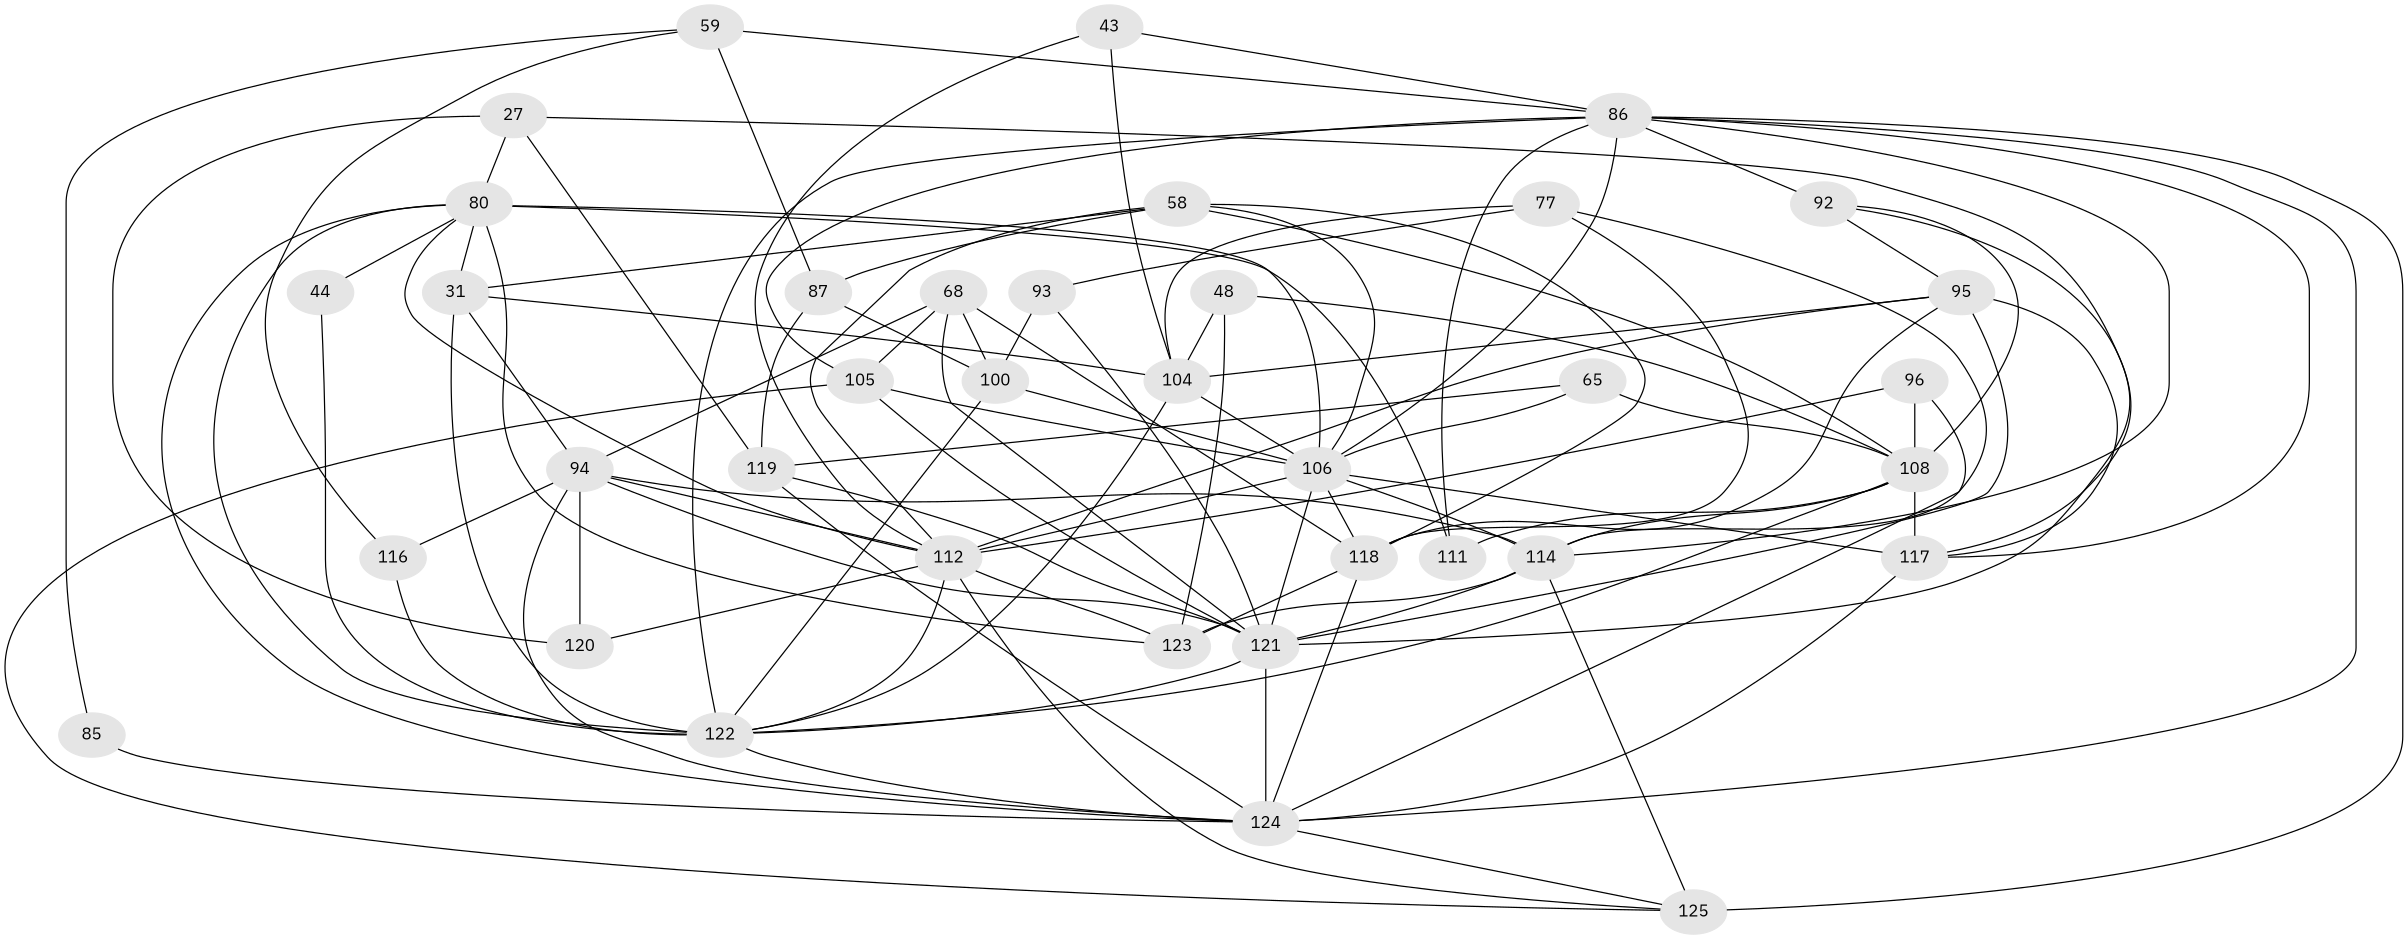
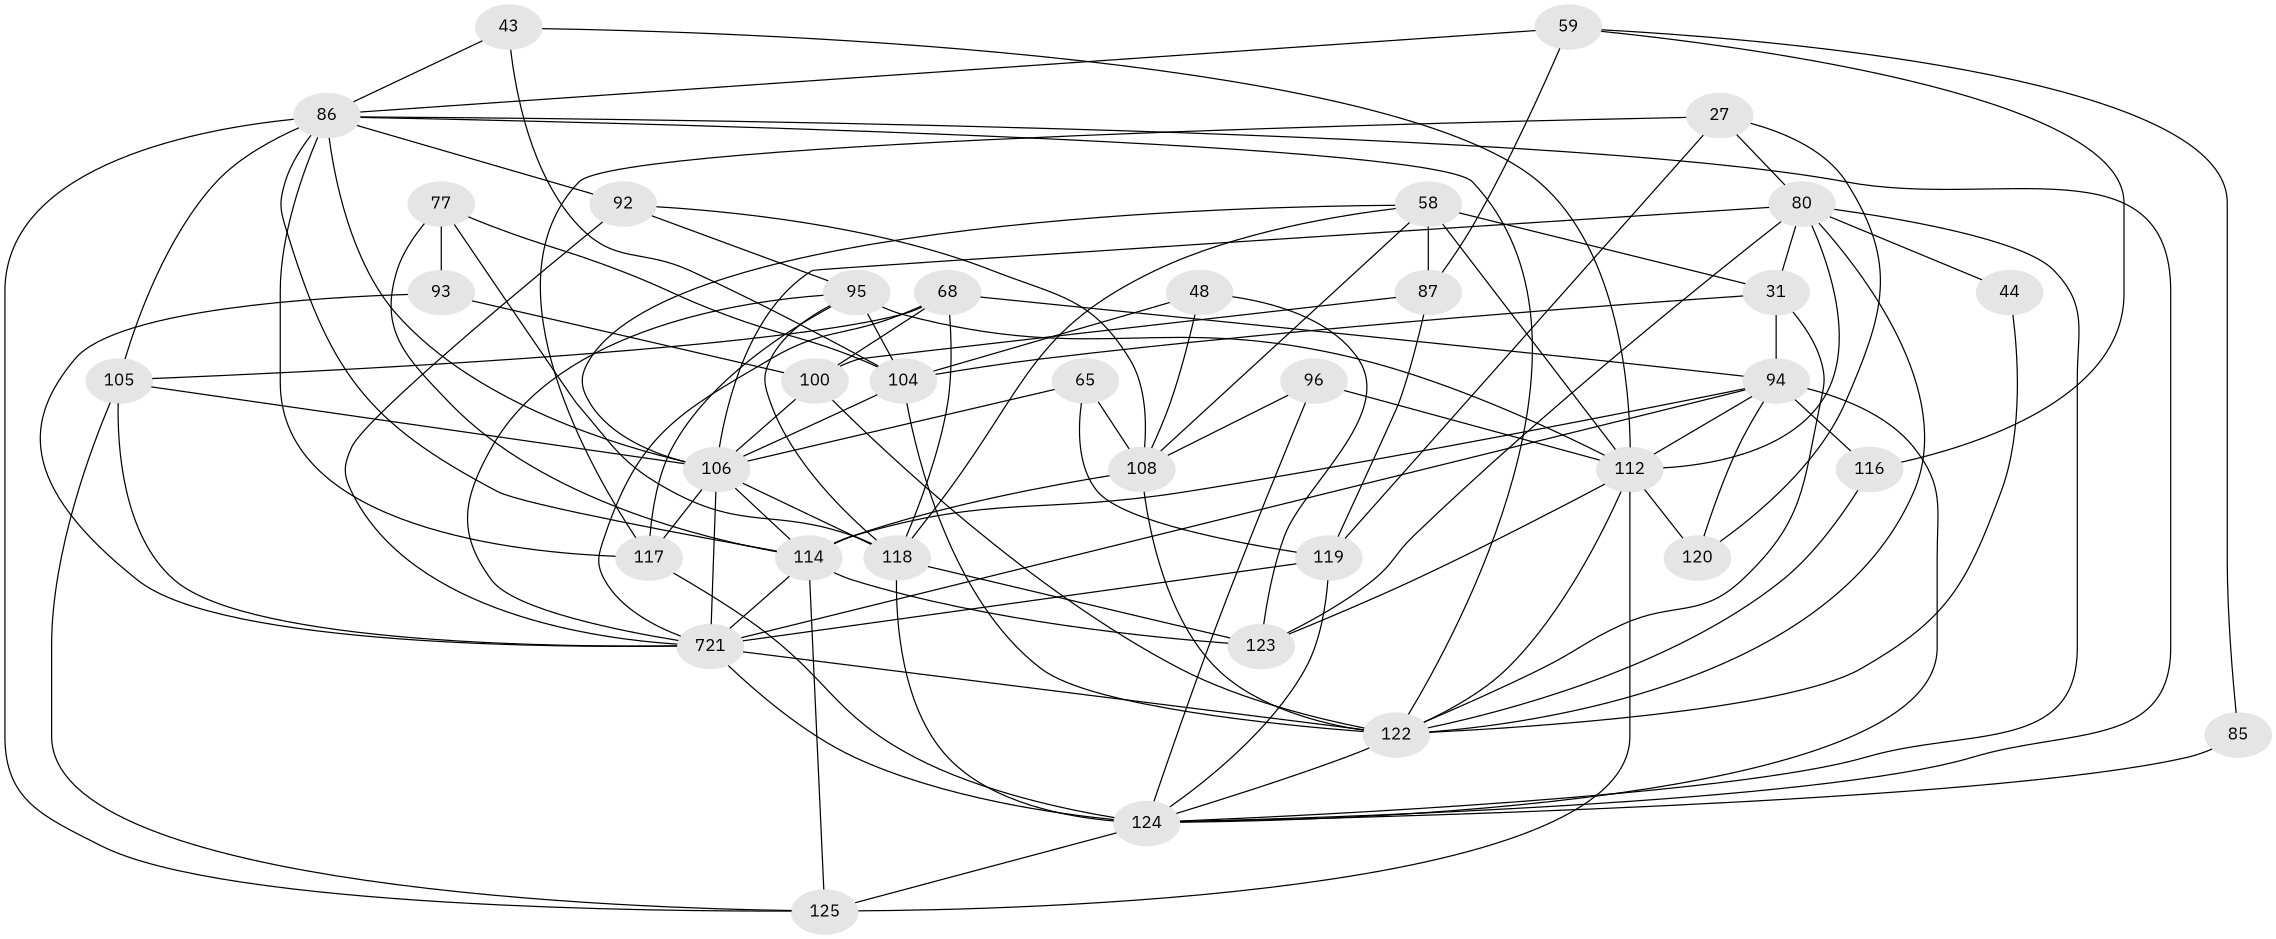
(1915, 505) -> none
(1133, 514) -> none
(1453, 558) -> none
(1266, 647) -> (710, 647)
